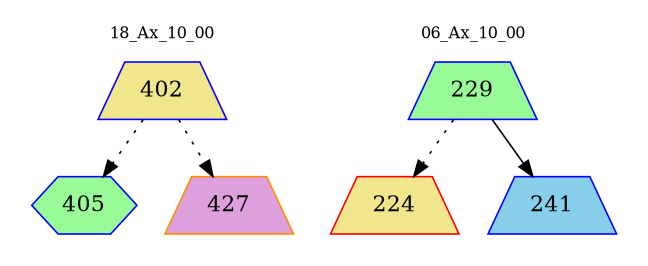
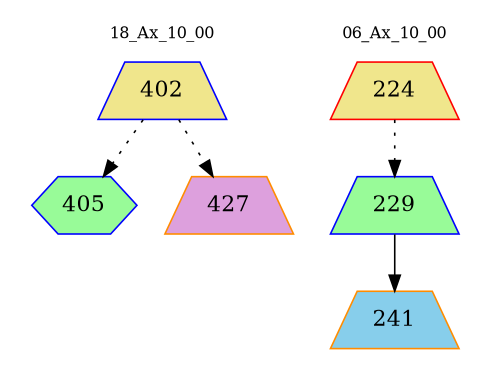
(438, 142) -> (395, 140)
(552, 205) -> (395, 320)
